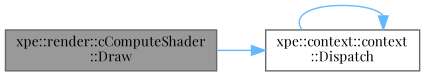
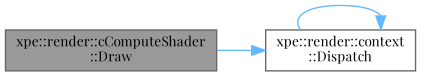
(343, 50) -> (341, 50)
